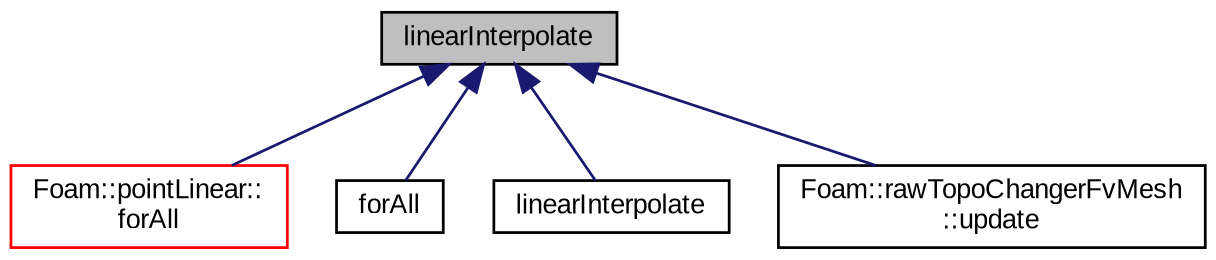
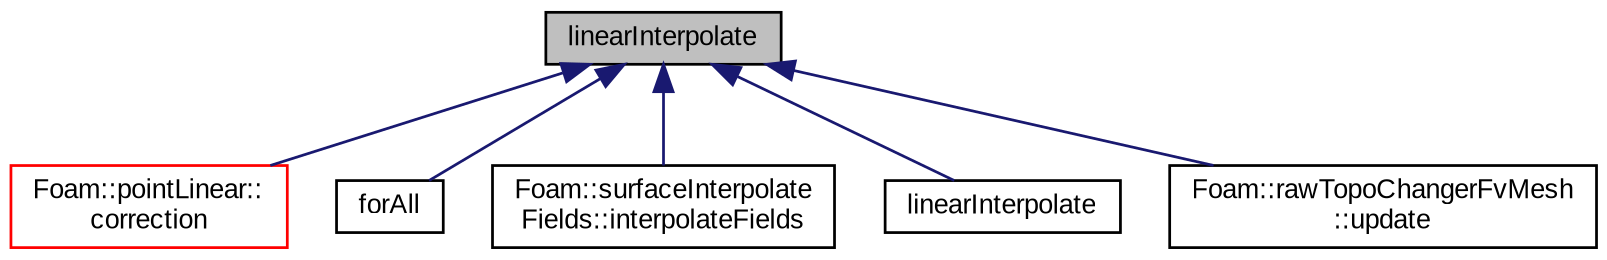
(149, 207) -> (149, 207)
none -> (664, 207)
